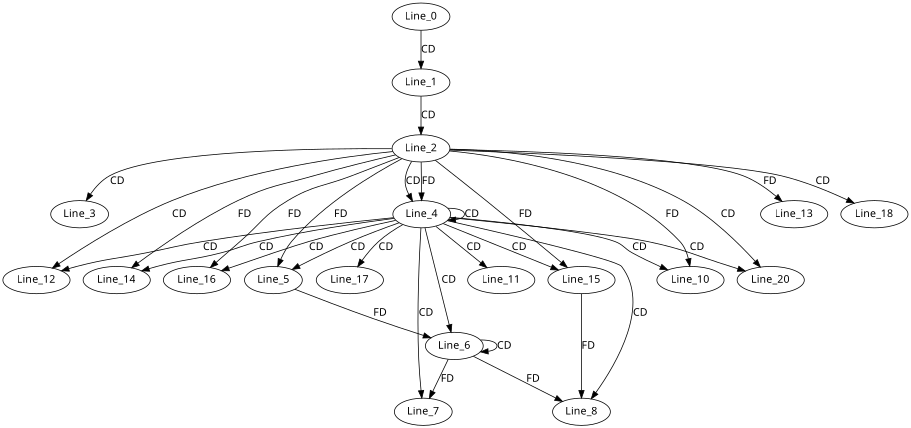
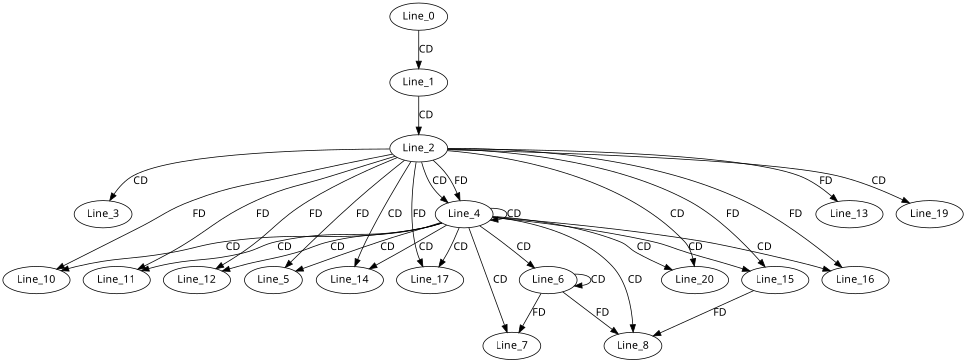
none -> (264, 197)
none -> (412, 211)
(180, 214) -> (316, 214)
(245, 214) -> (395, 214)
(874, 214) -> (930, 214)
(359, 313) -> none
